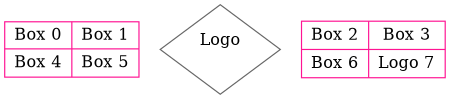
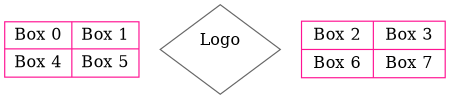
(407, 63) -> (409, 63)
